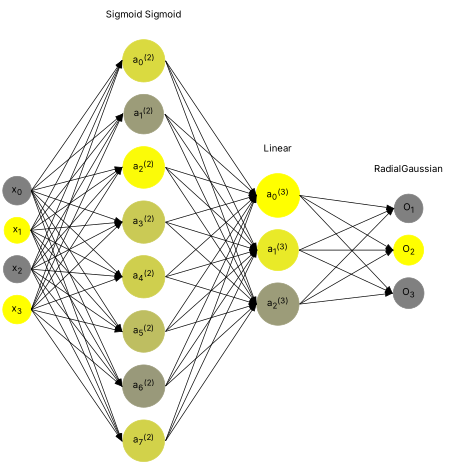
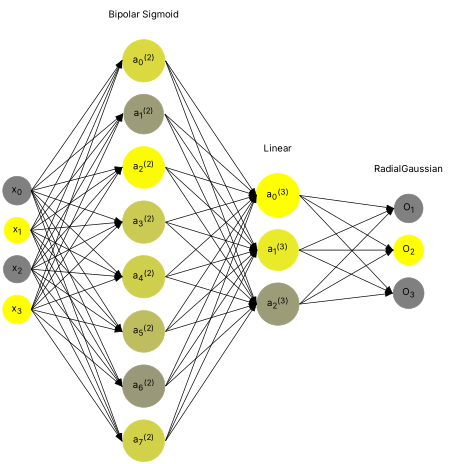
(144, 15) -> (144, 15)
